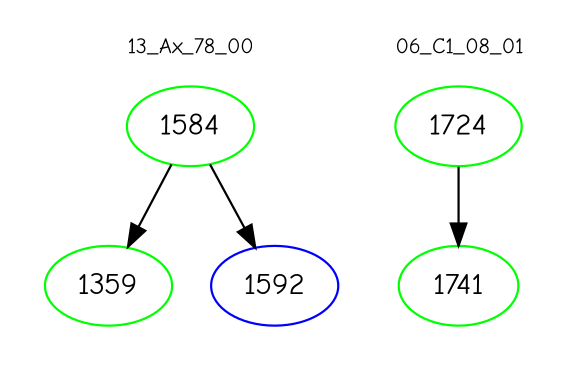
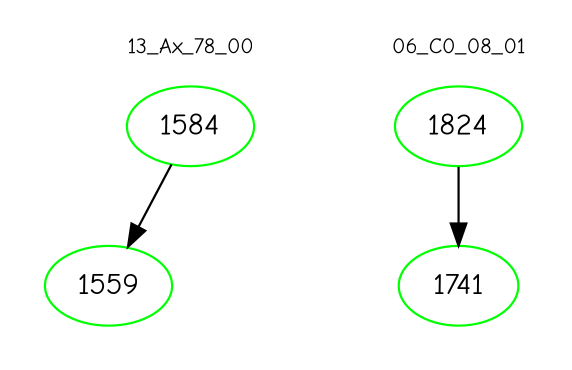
(460, 48) -> (460, 48)
(459, 126) -> (459, 126)
(109, 286) -> (109, 286)
(275, 286) -> none
